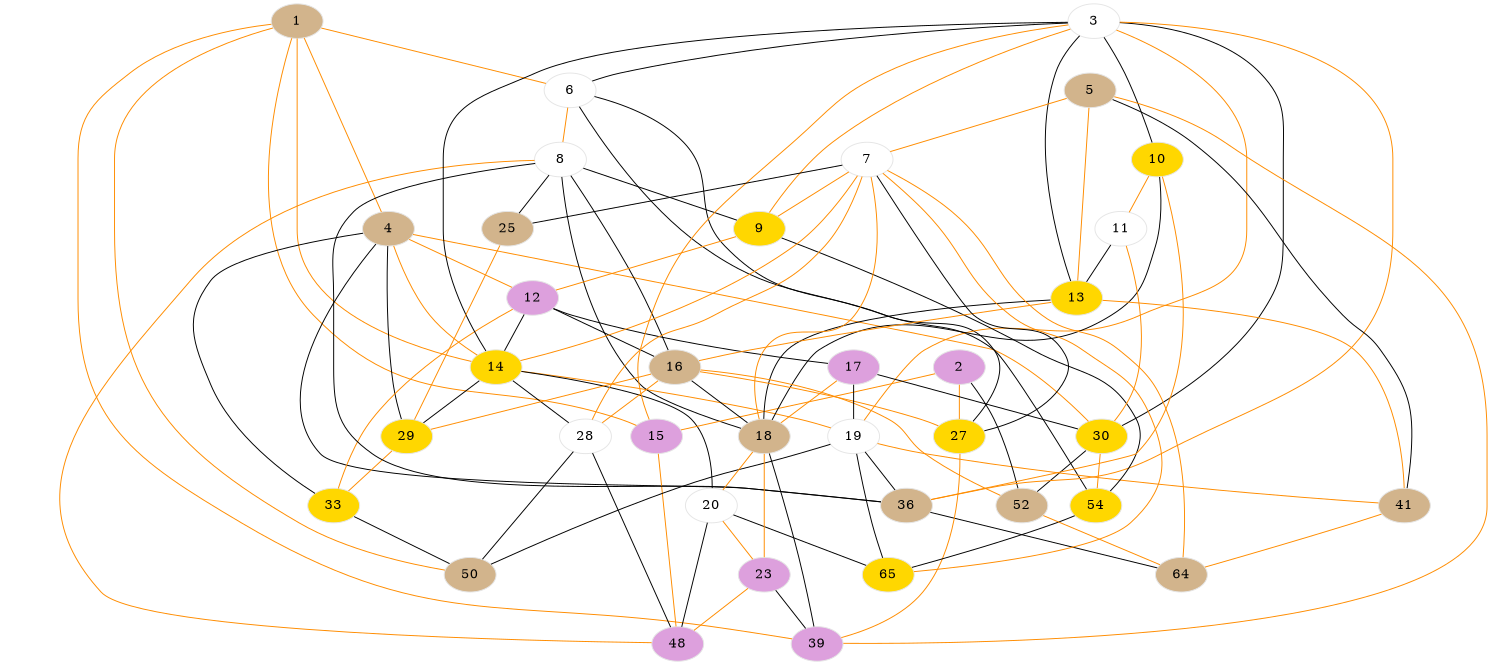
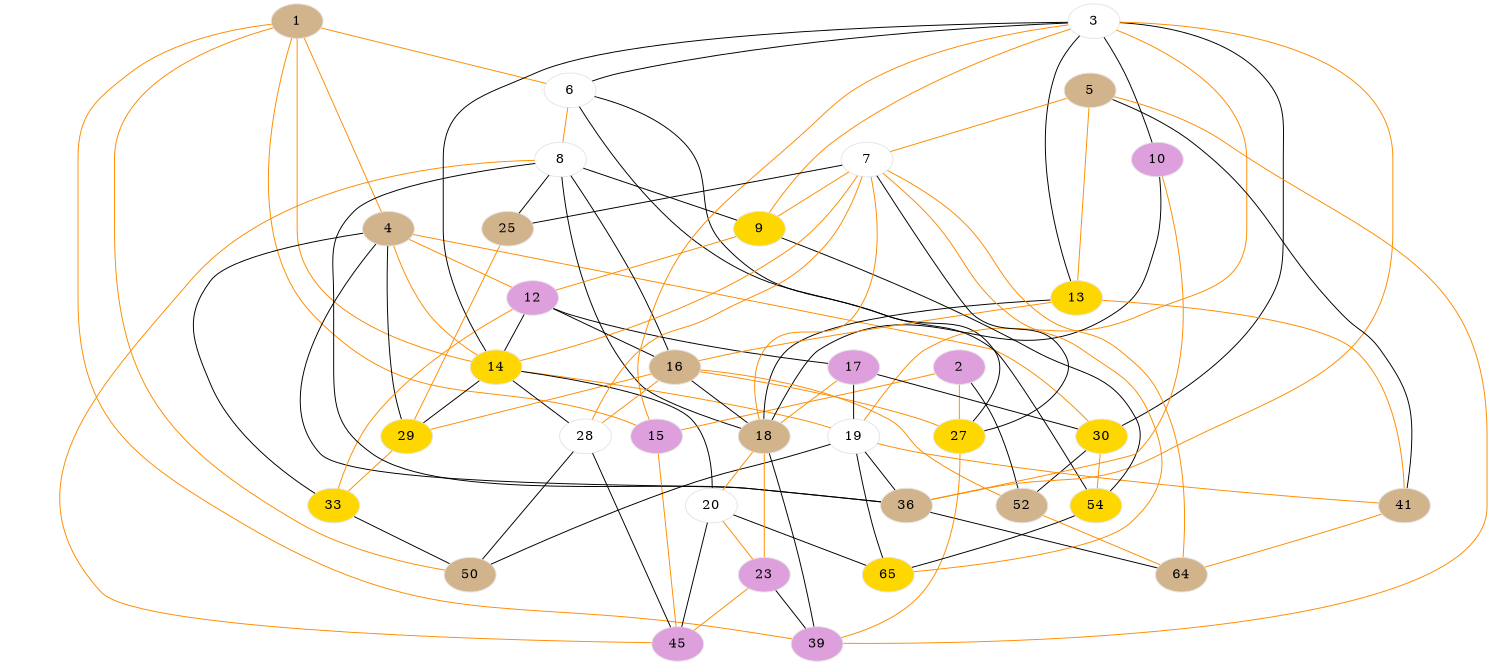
(1157, 160) -> (1157, 160)
(1121, 229) -> none
(678, 644) -> (678, 644)
